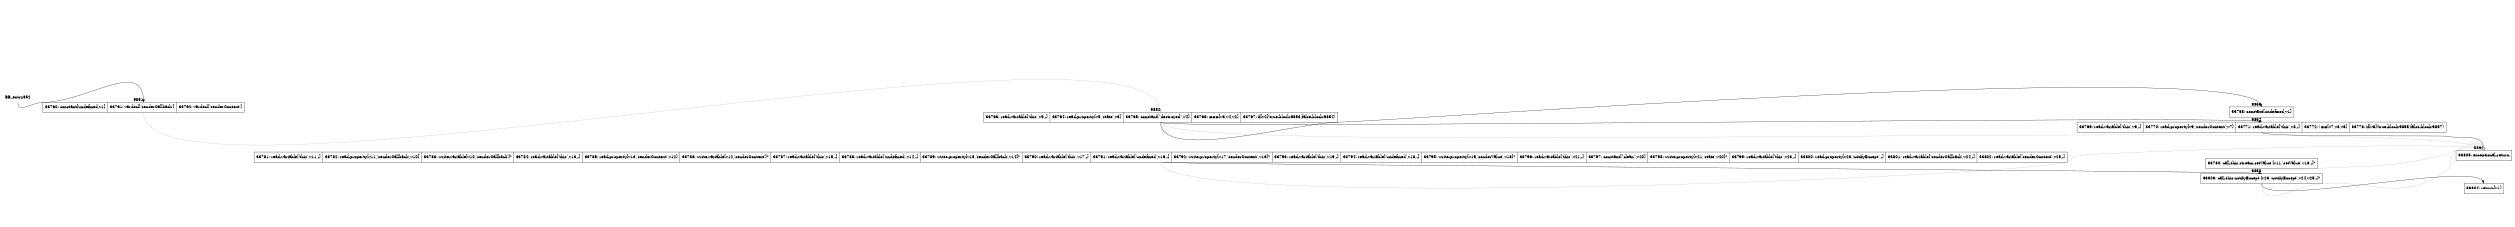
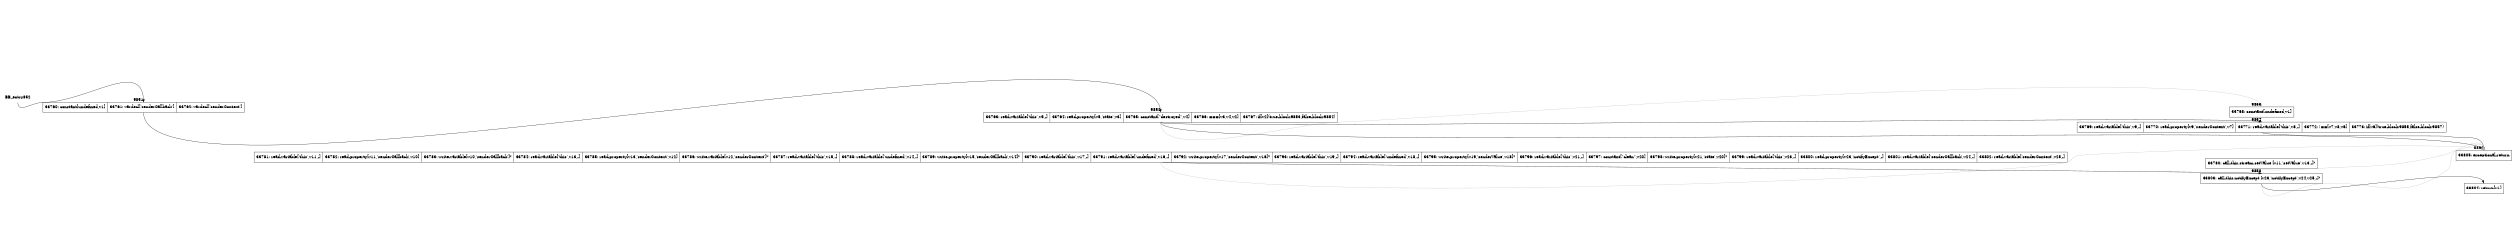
(1707, 101) -> (1707, 101)
(651, 112) -> (651, 112)
(1821, 136) -> (1821, 136)
